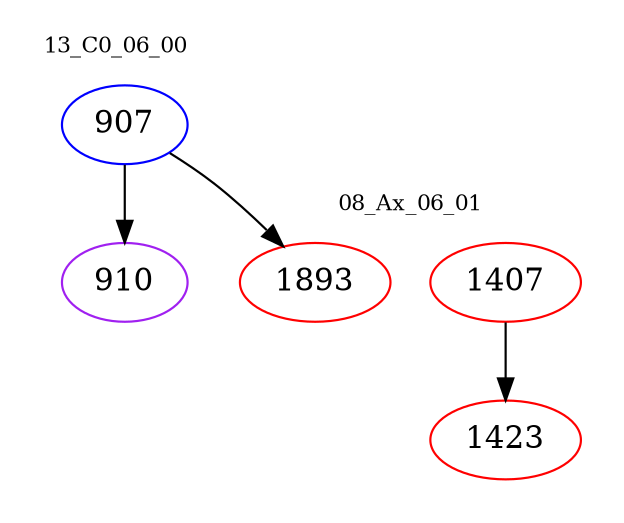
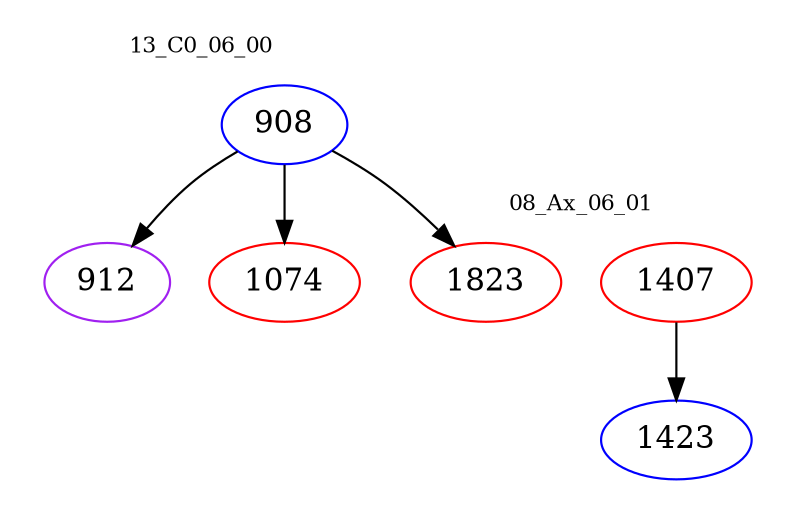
(125, 125) -> (285, 125)
(125, 282) -> (107, 282)
none -> (285, 282)
(315, 282) -> (486, 282)
(506, 440) -> (676, 440)
